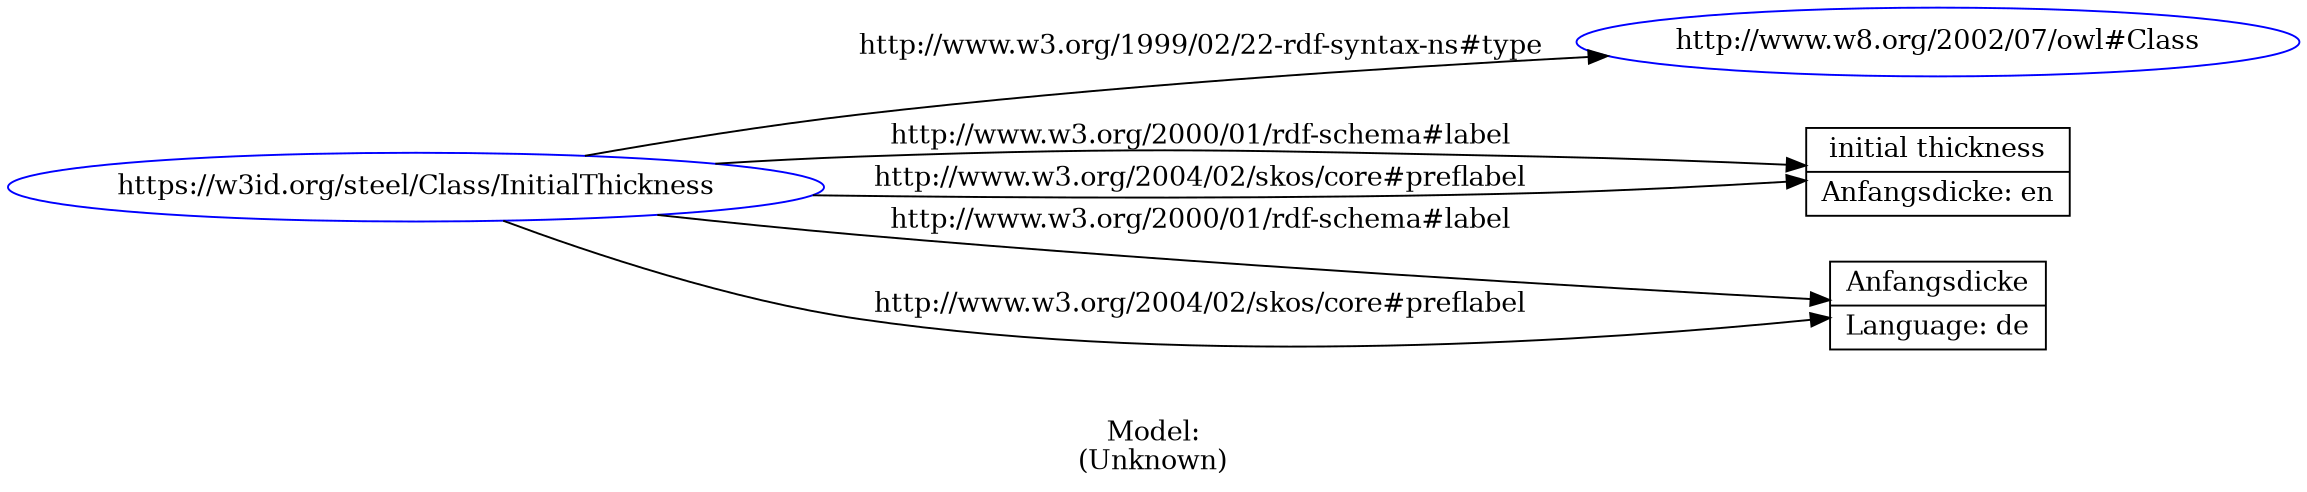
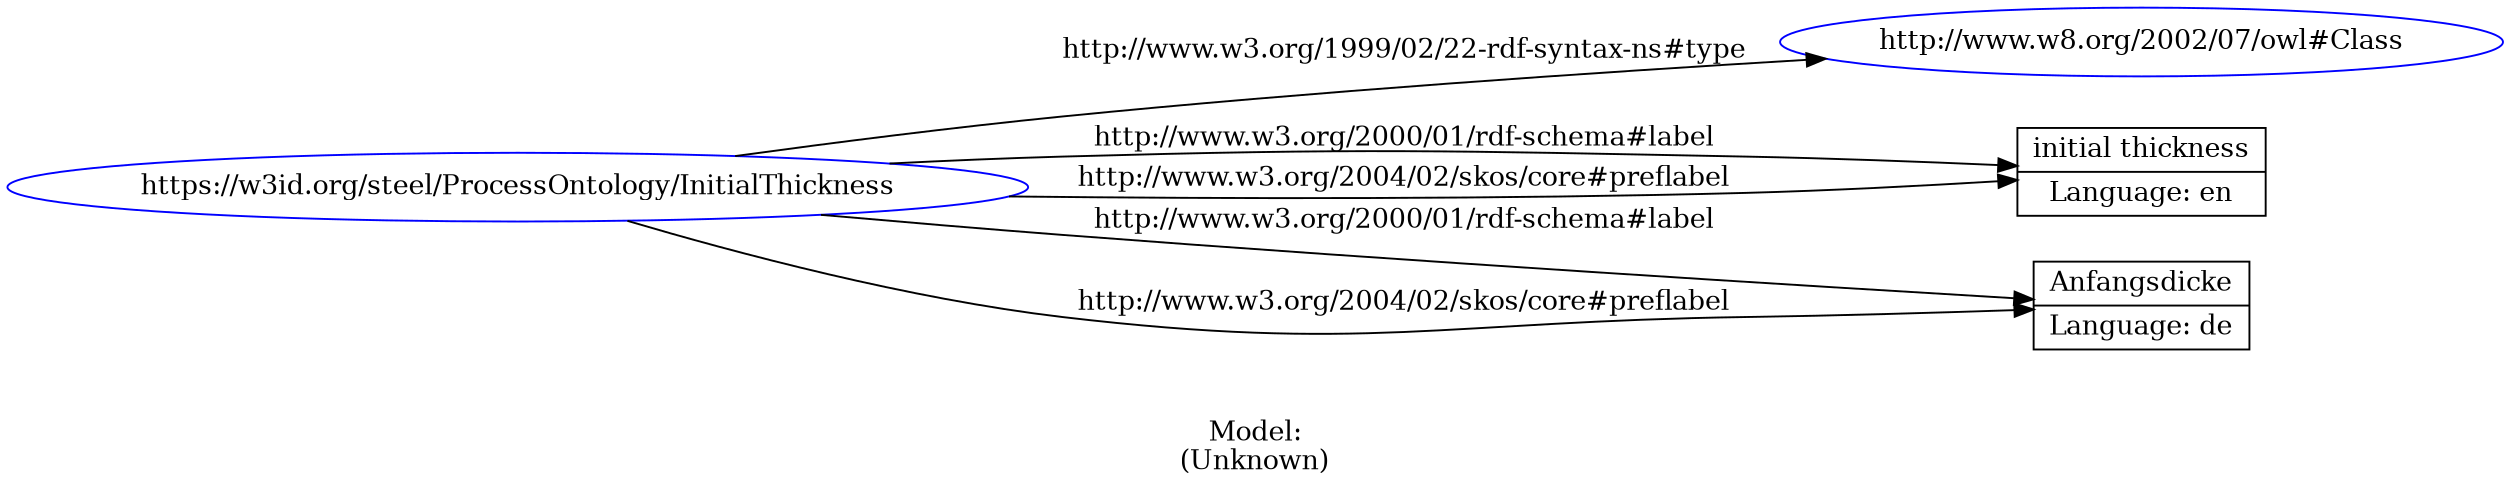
(416, 187) -> (518, 187)
(1938, 193) -> (2142, 193)
